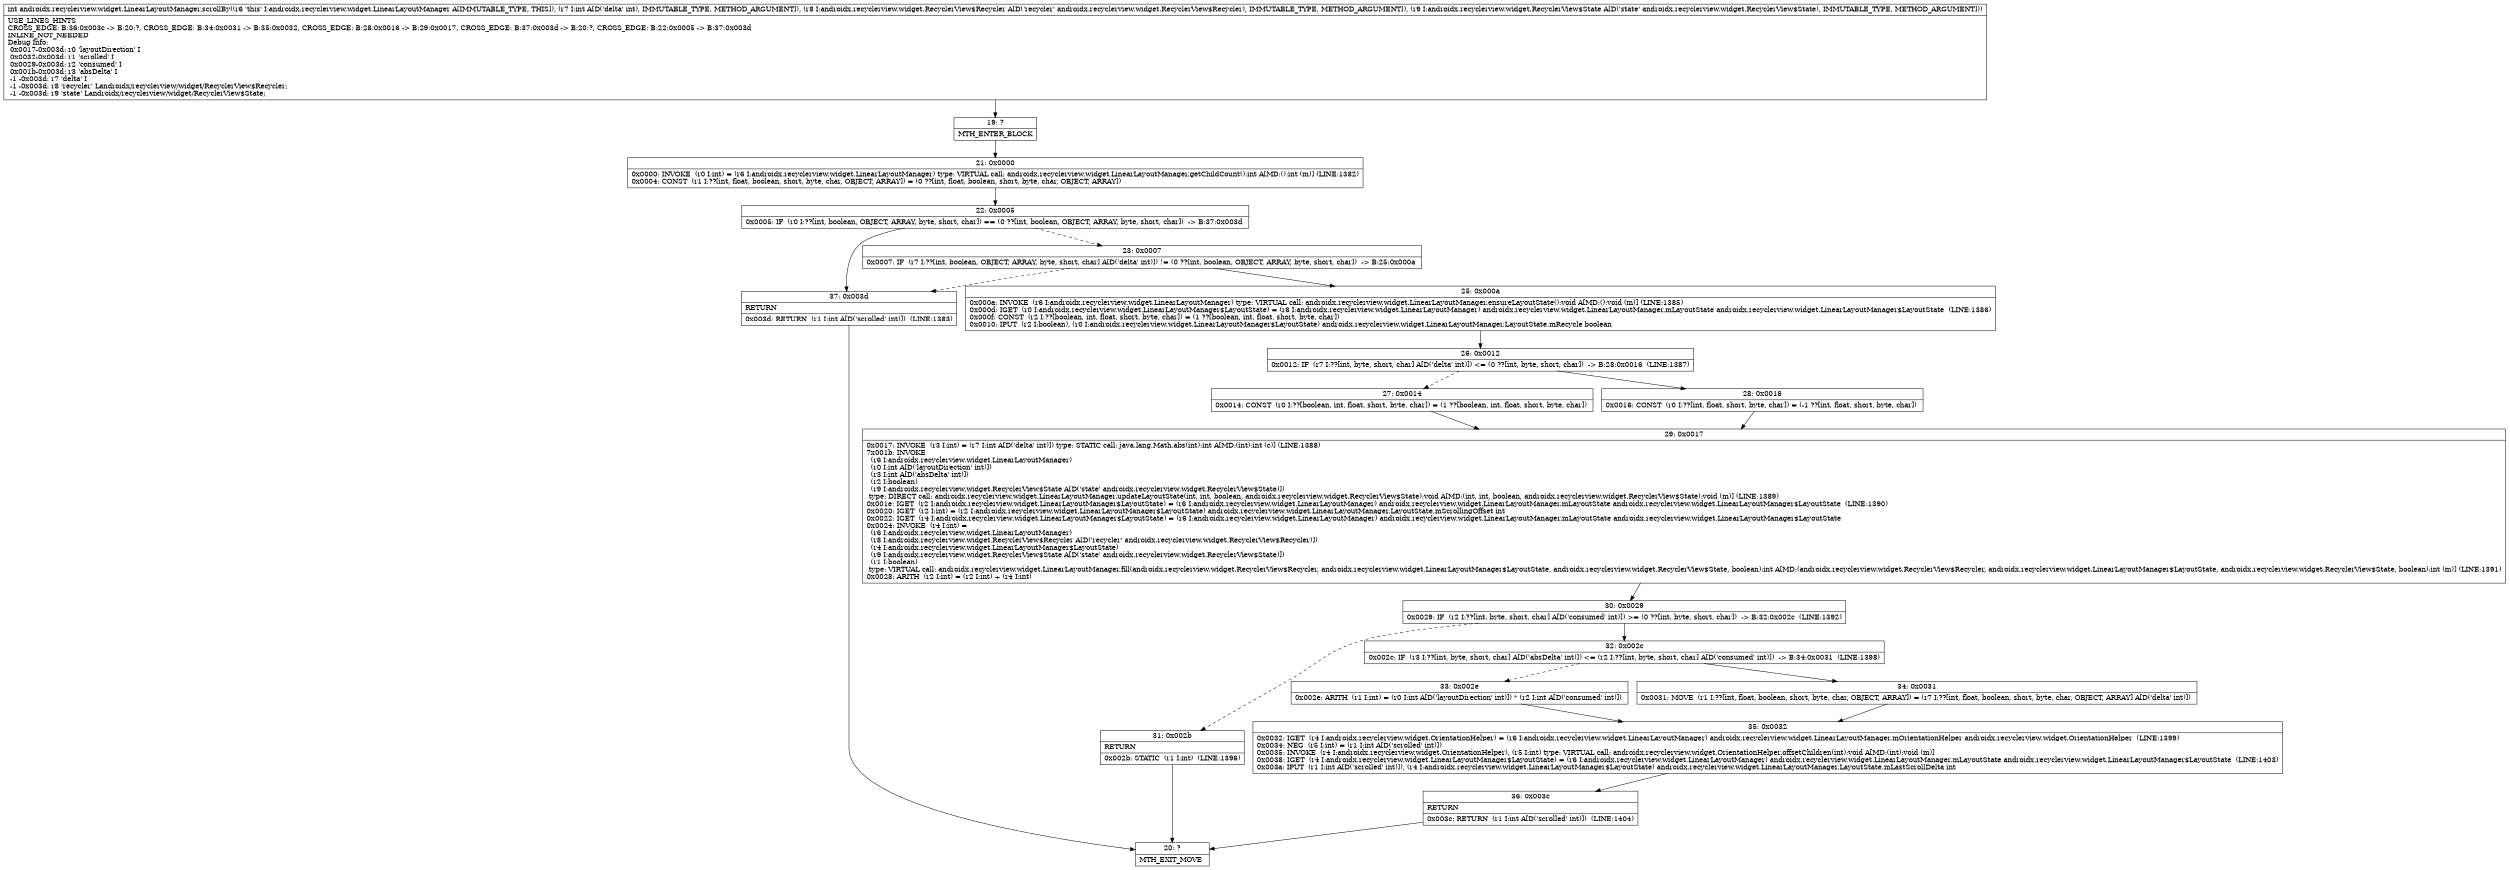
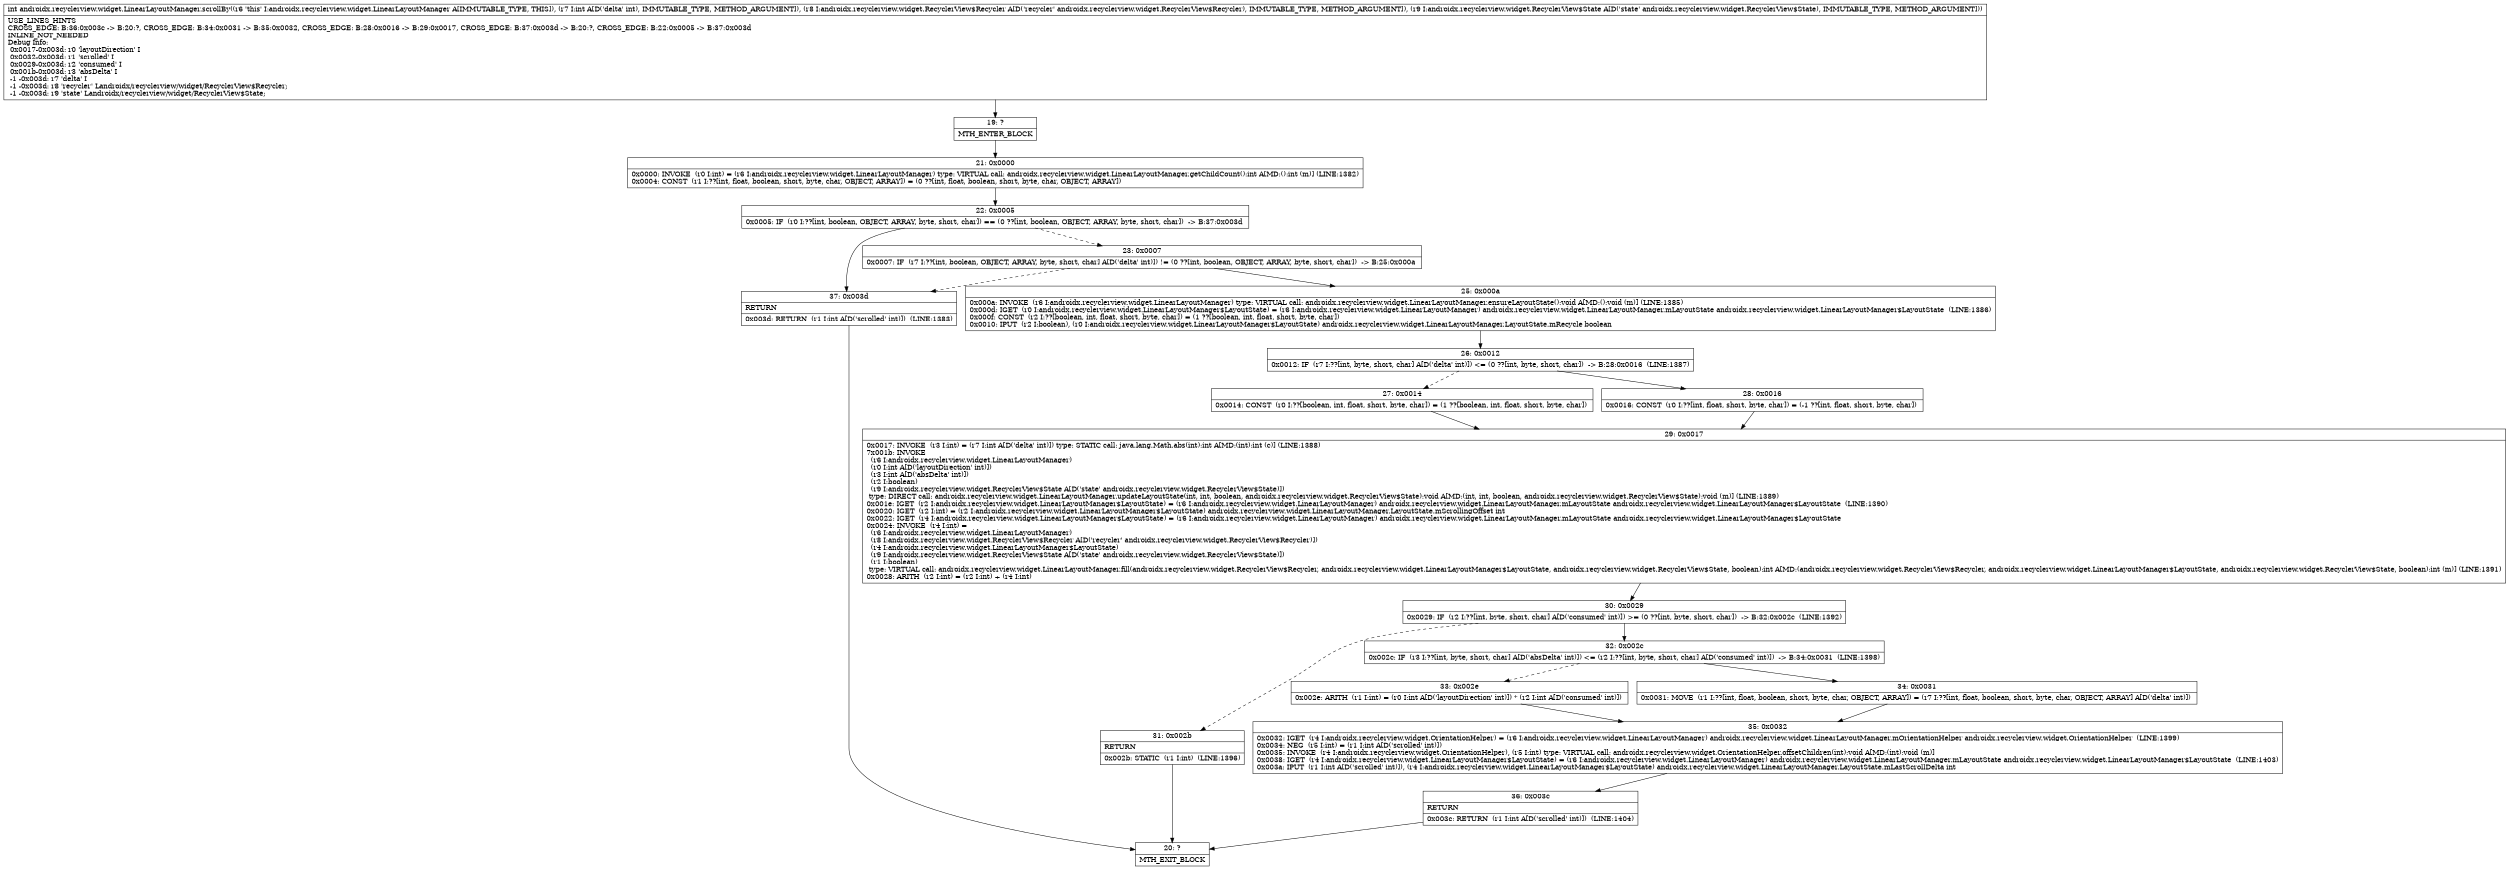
(1171, 860) -> (1172, 860)
